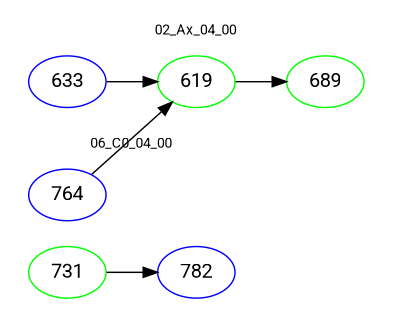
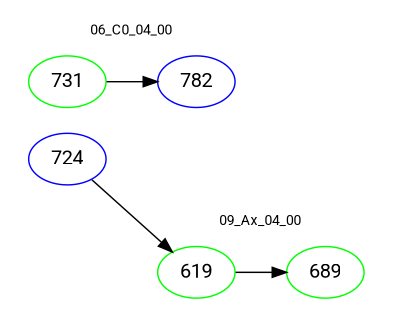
(196, 31) -> (261, 221)
(67, 82) -> none
(67, 195) -> (67, 159)
